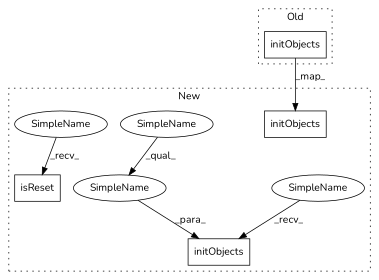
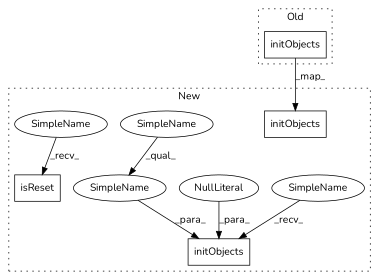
none -> (219, 188)
